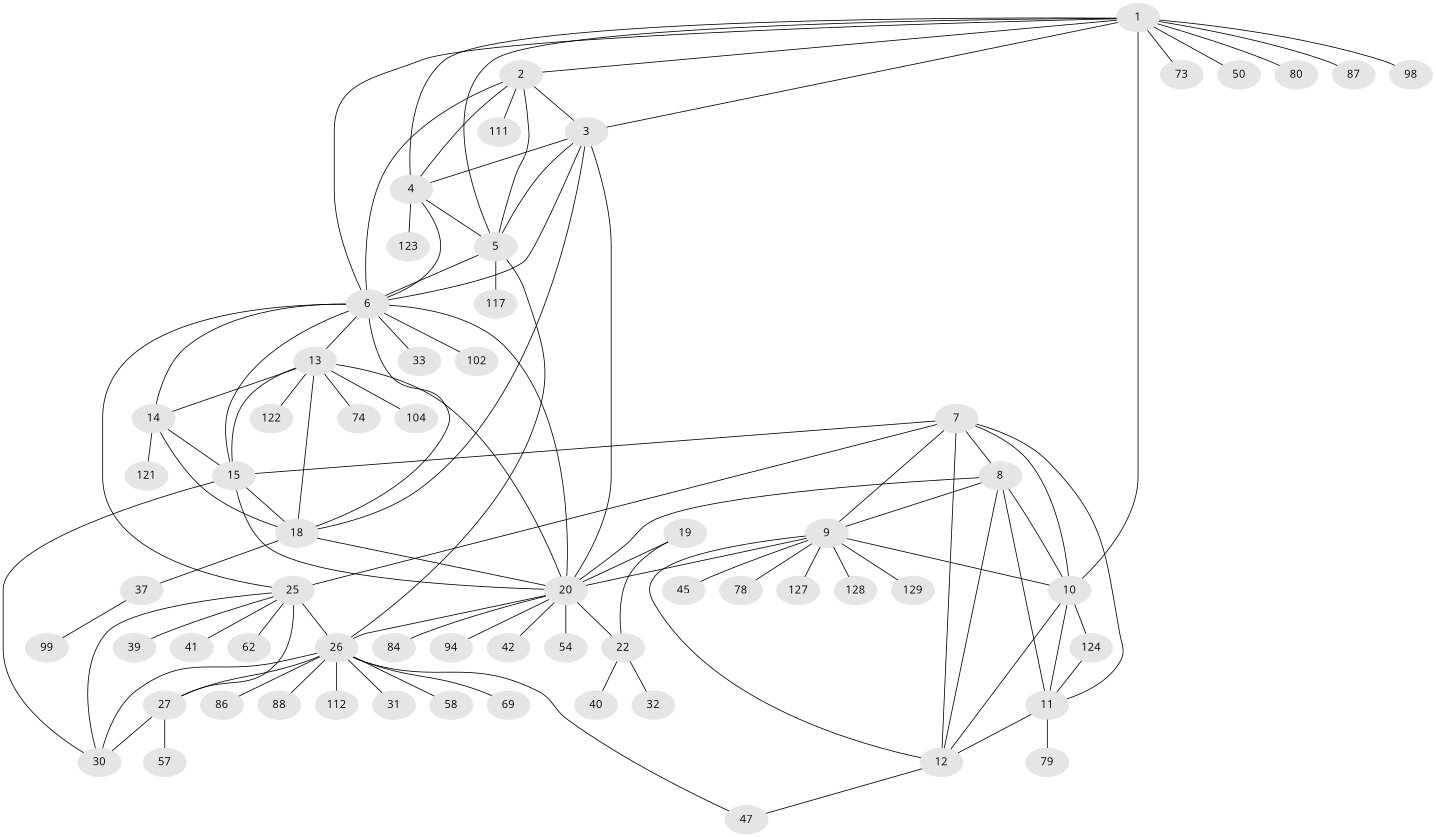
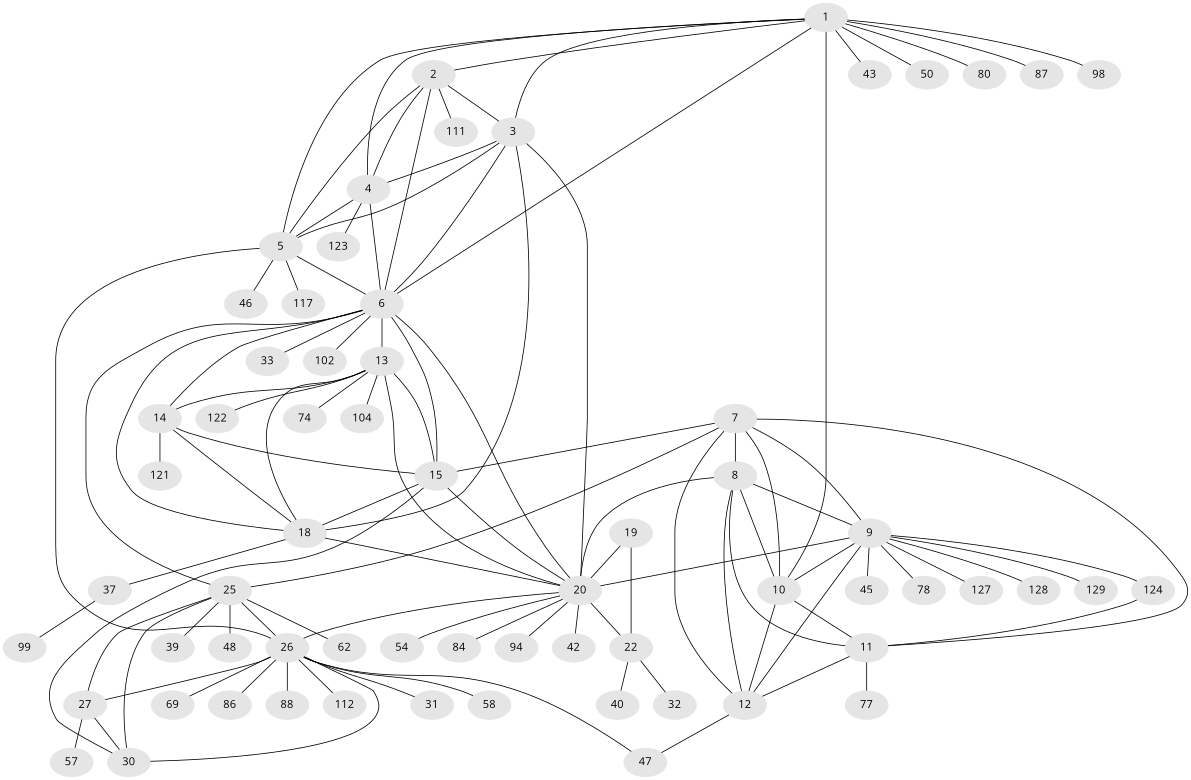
(1182, 75) -> (870, 75)
none -> (246, 304)
(1080, 619) -> (1015, 551)
(192, 648) -> (230, 648)
(1047, 762) -> (867, 705)
